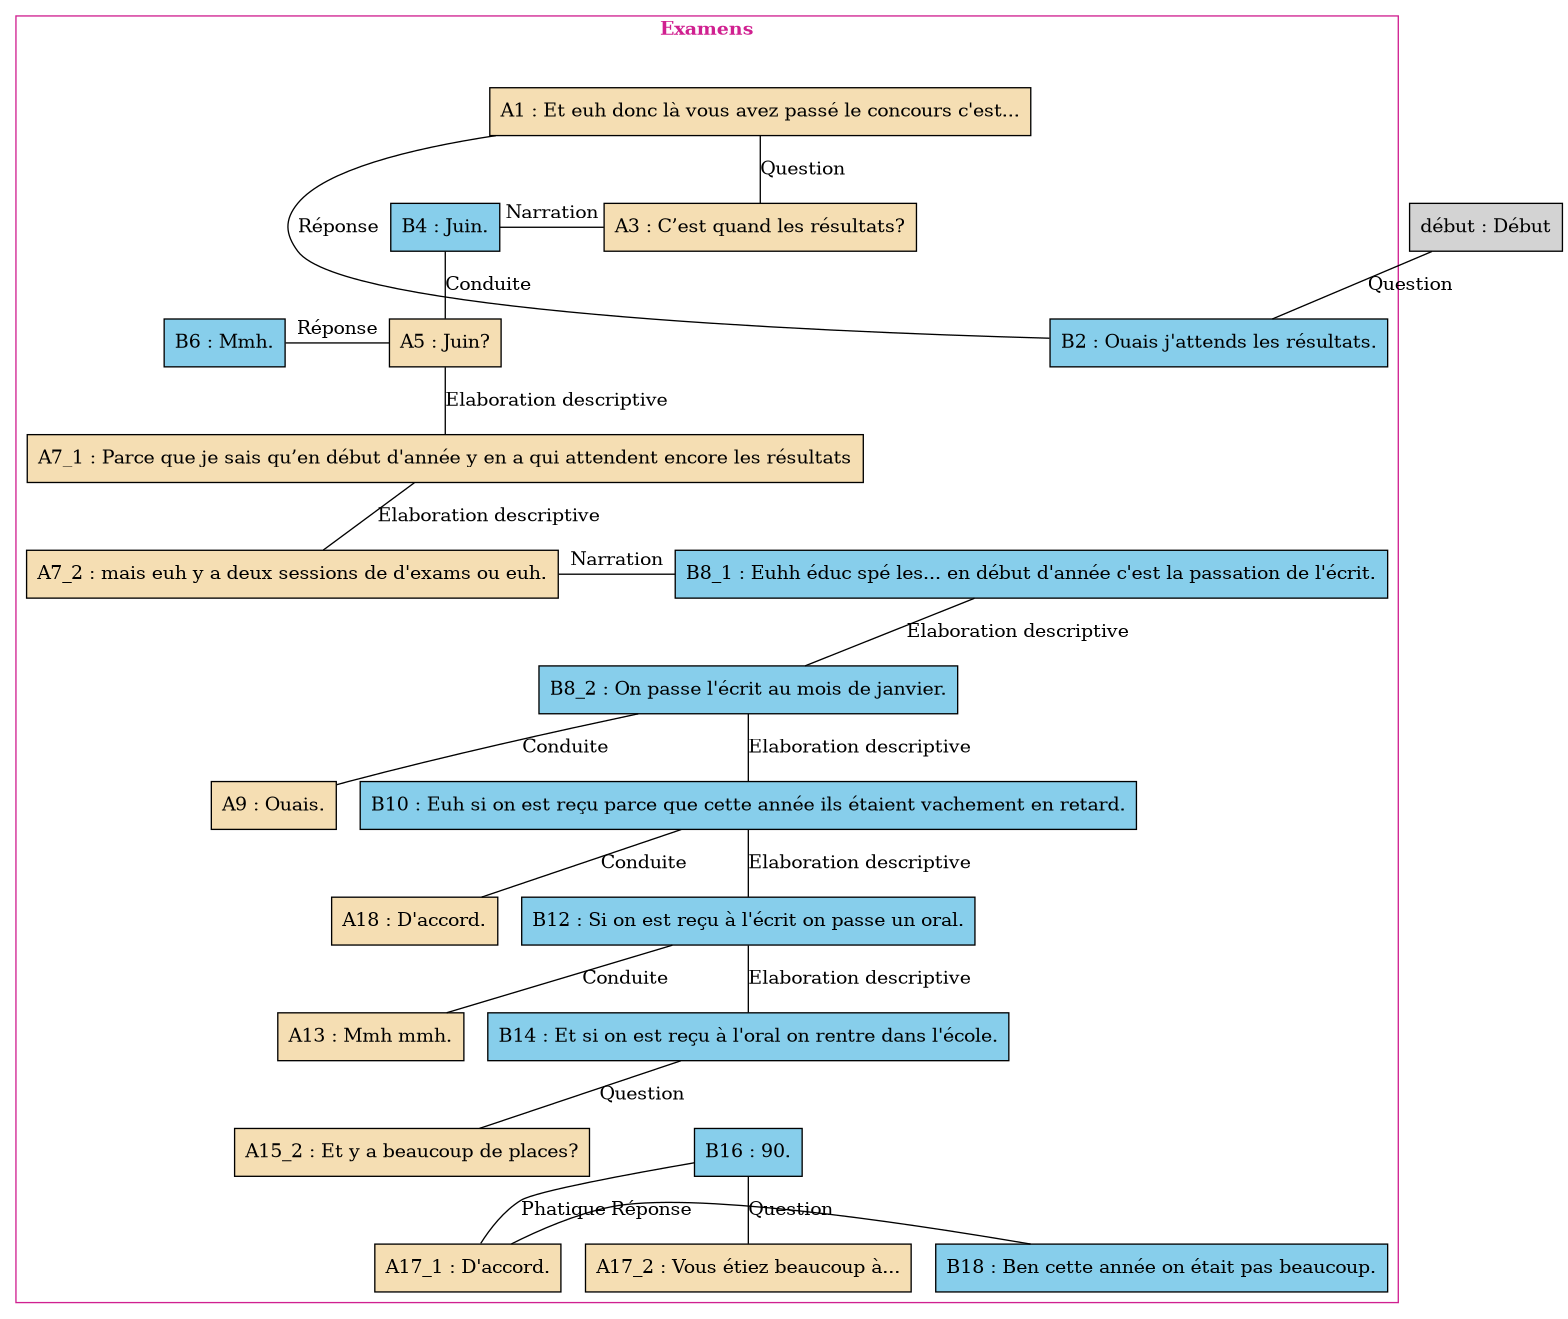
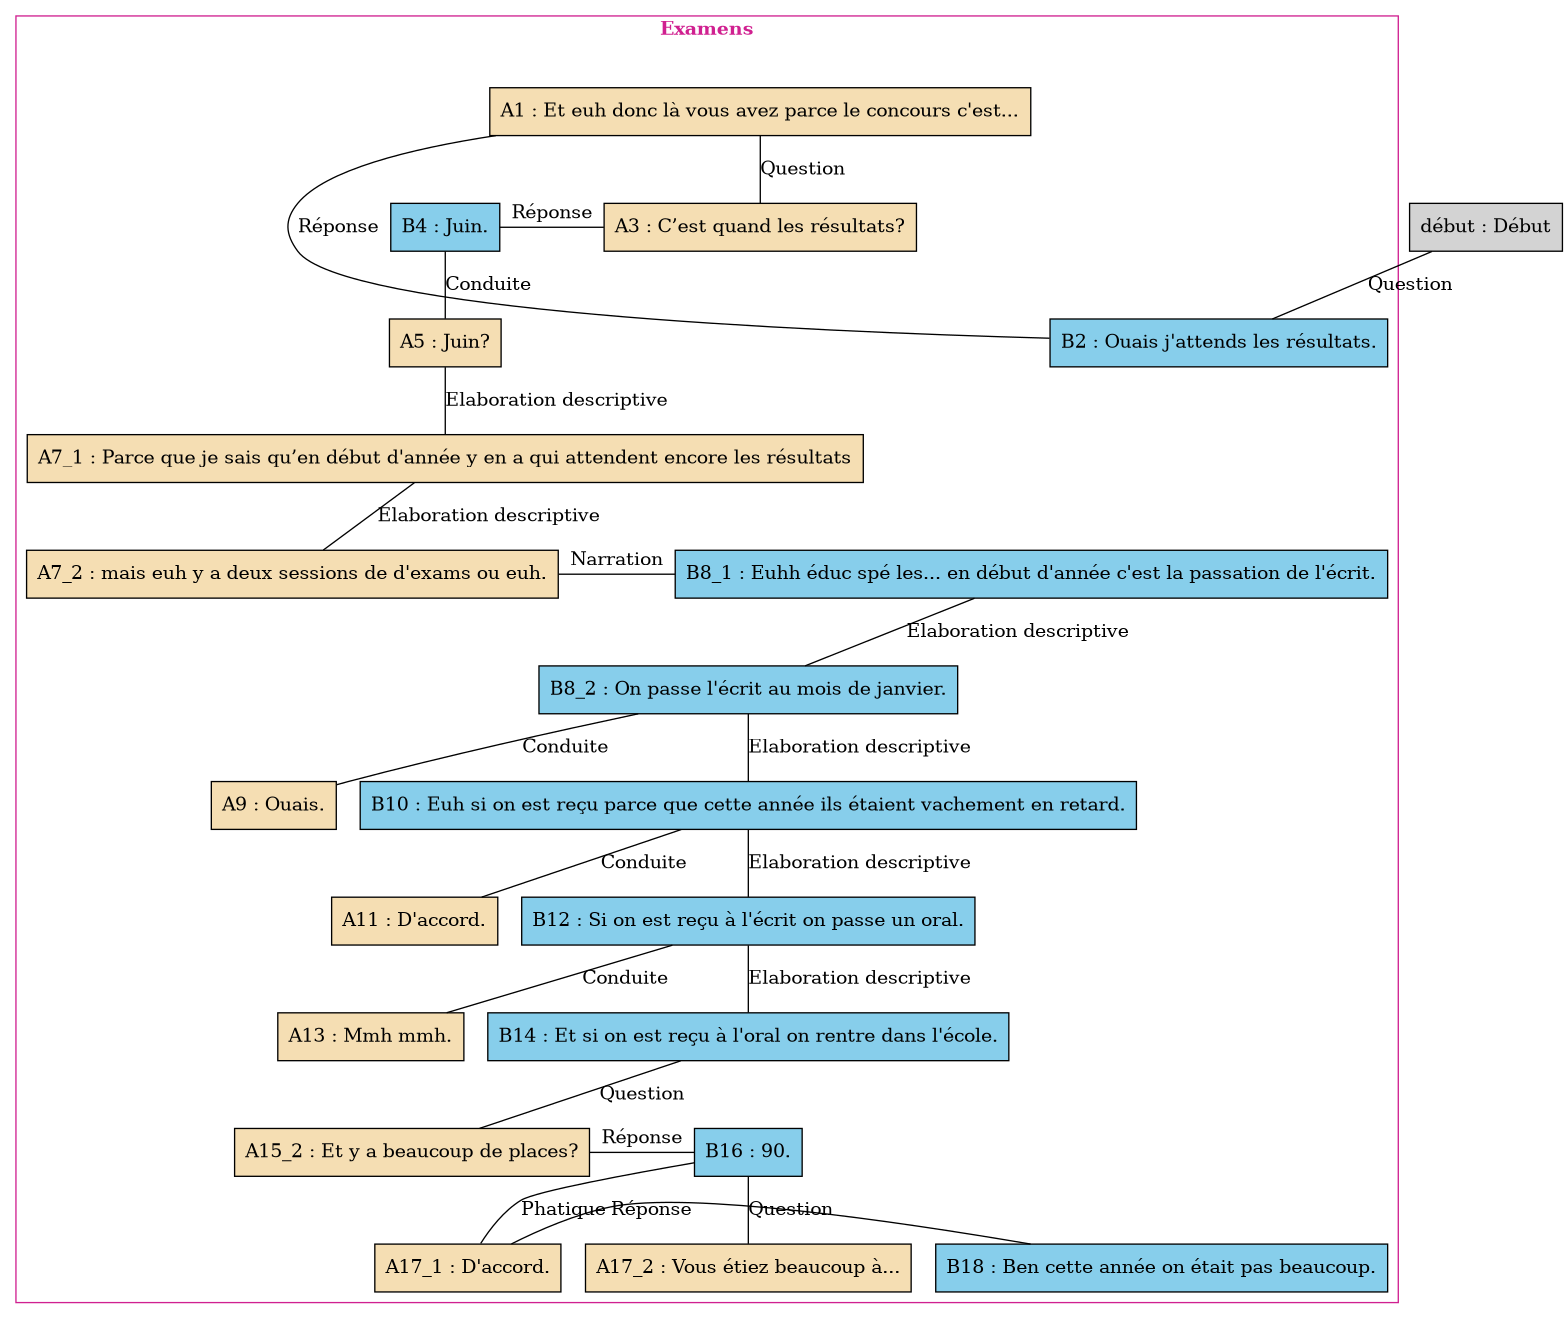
(760, 112) -> (760, 112)
(552, 213) -> (552, 213)
(225, 343) -> none
(415, 921) -> (415, 921)
none -> (642, 1152)
